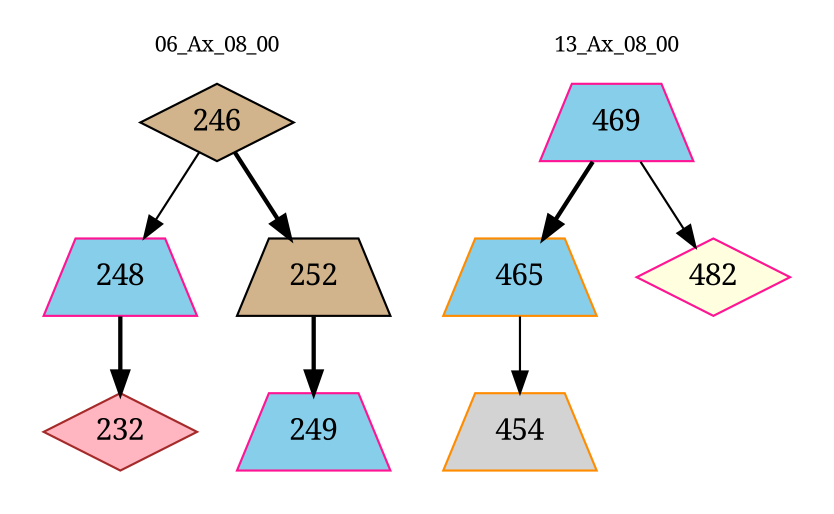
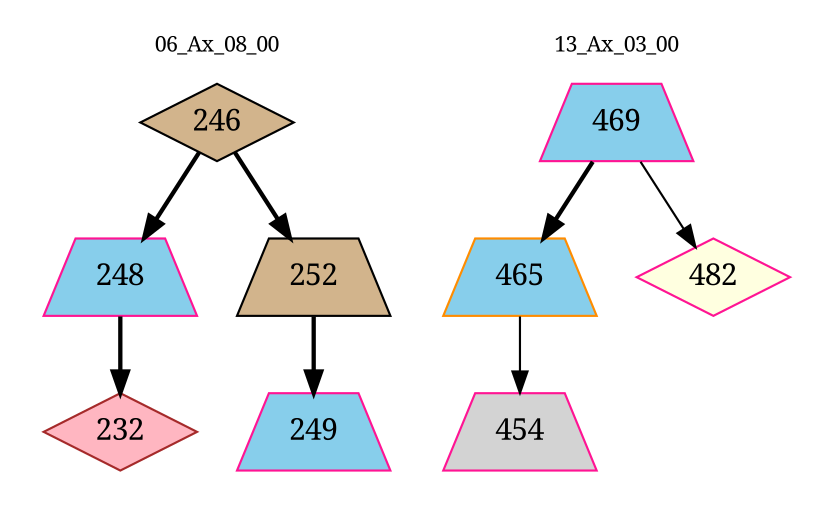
(617, 46) -> (617, 46)
(178, 186) -> (178, 186)
(520, 432) -> (520, 432)
